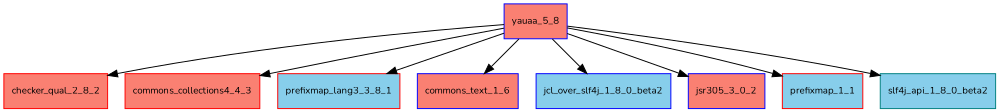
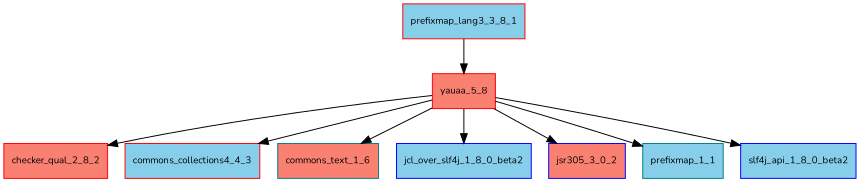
(536, 21) -> (464, 91)
(450, 52) -> (464, 51)
(192, 91) -> (192, 161)
(468, 91) -> (328, 161)
(823, 91) -> (683, 161)
(938, 91) -> (798, 161)
